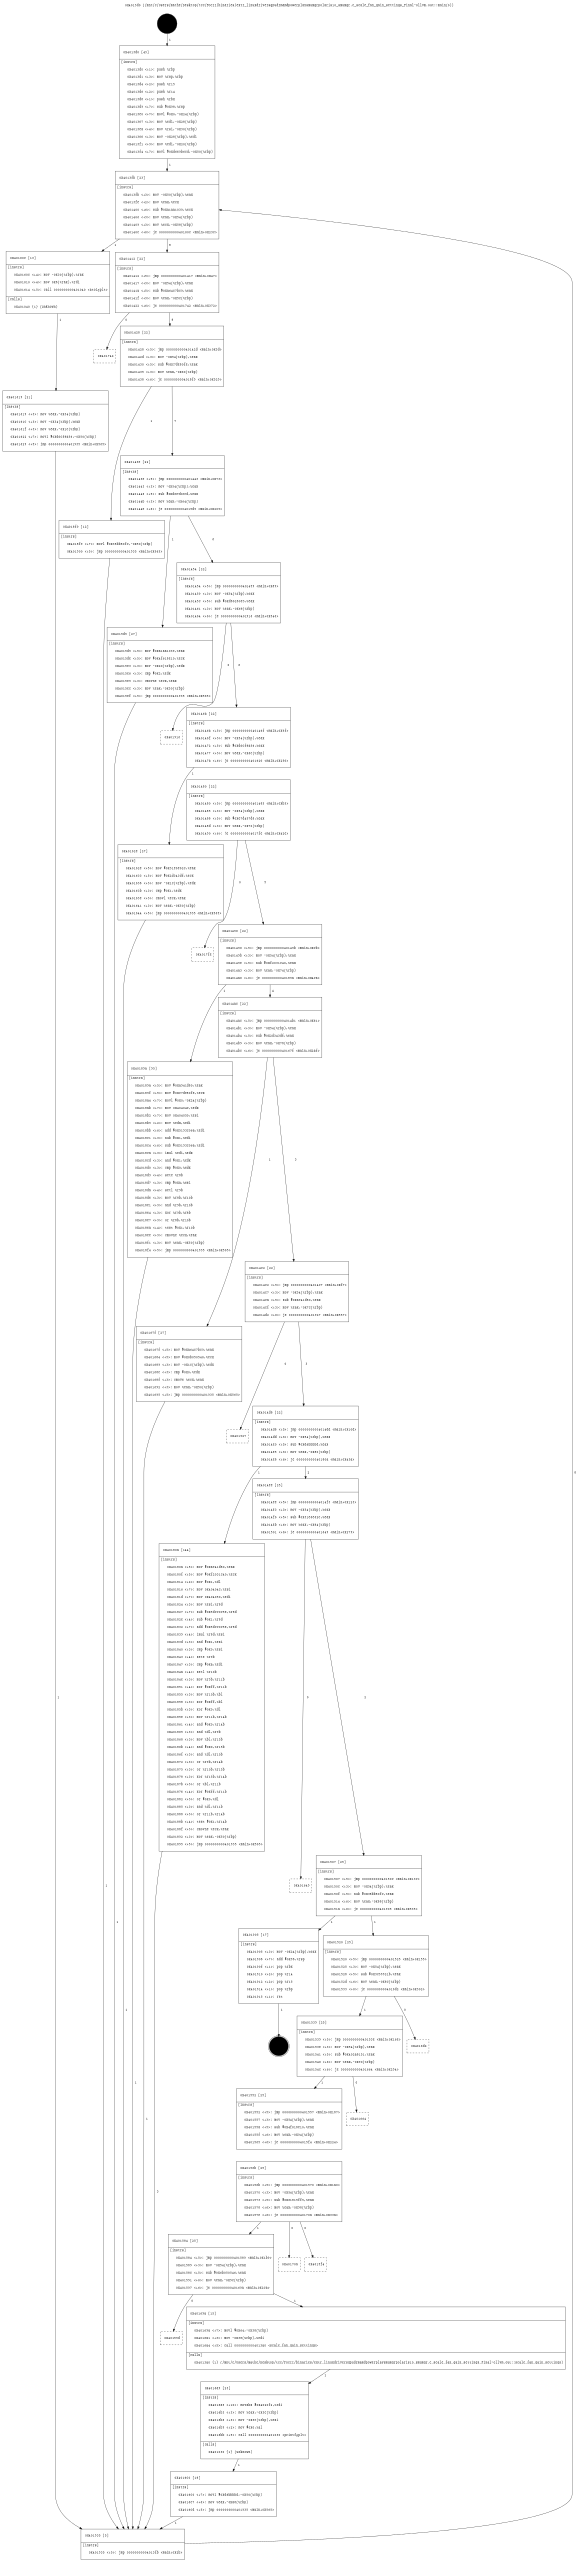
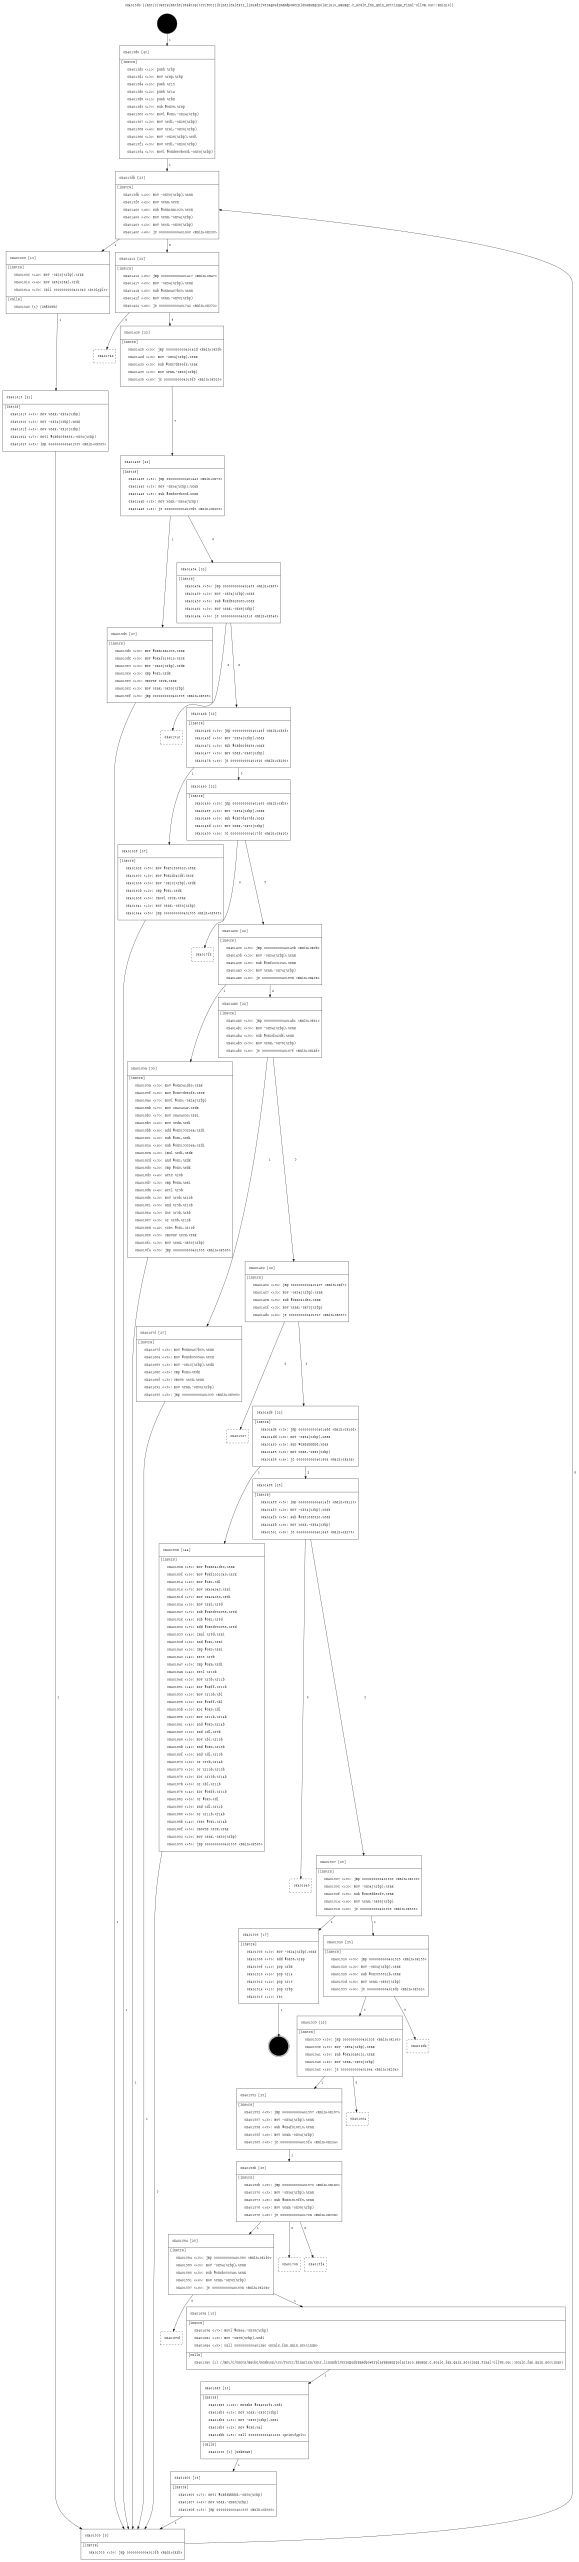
(112, 539) -> none
none -> (239, 772)
none -> (289, 2154)
